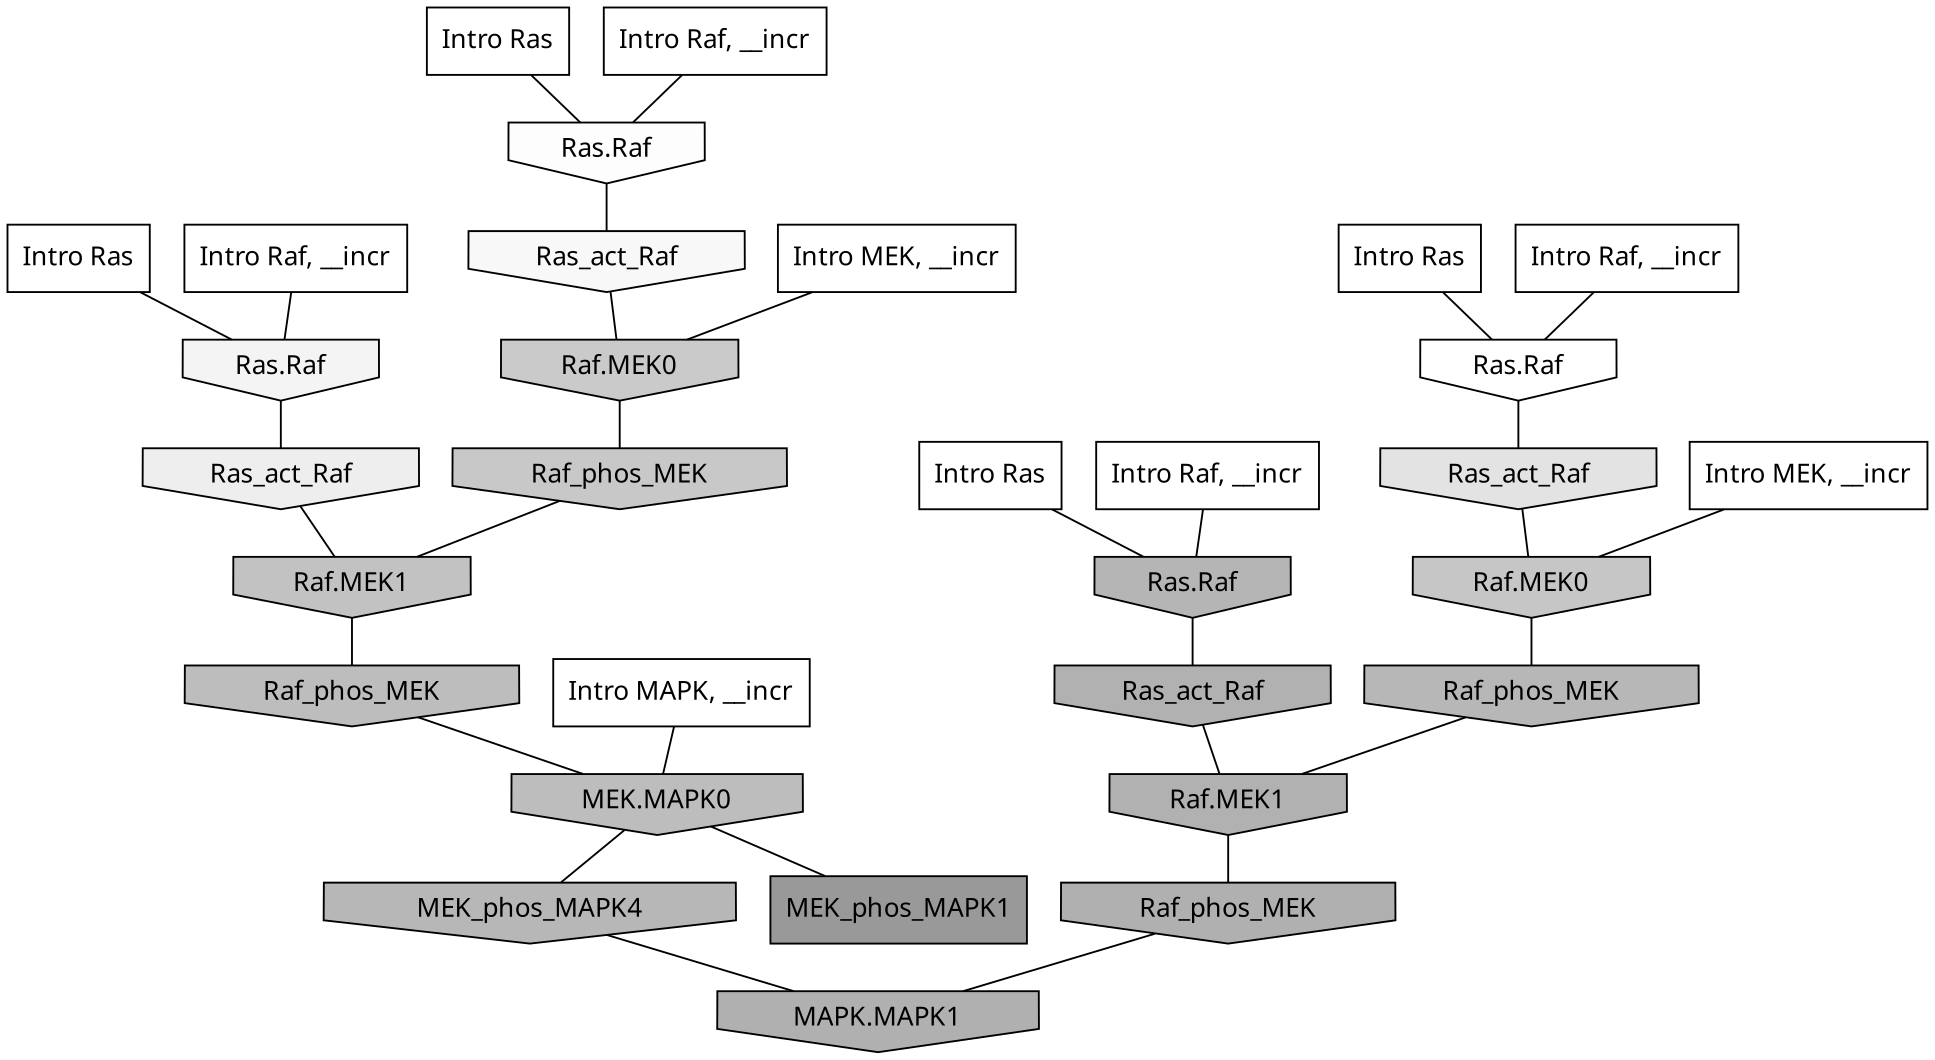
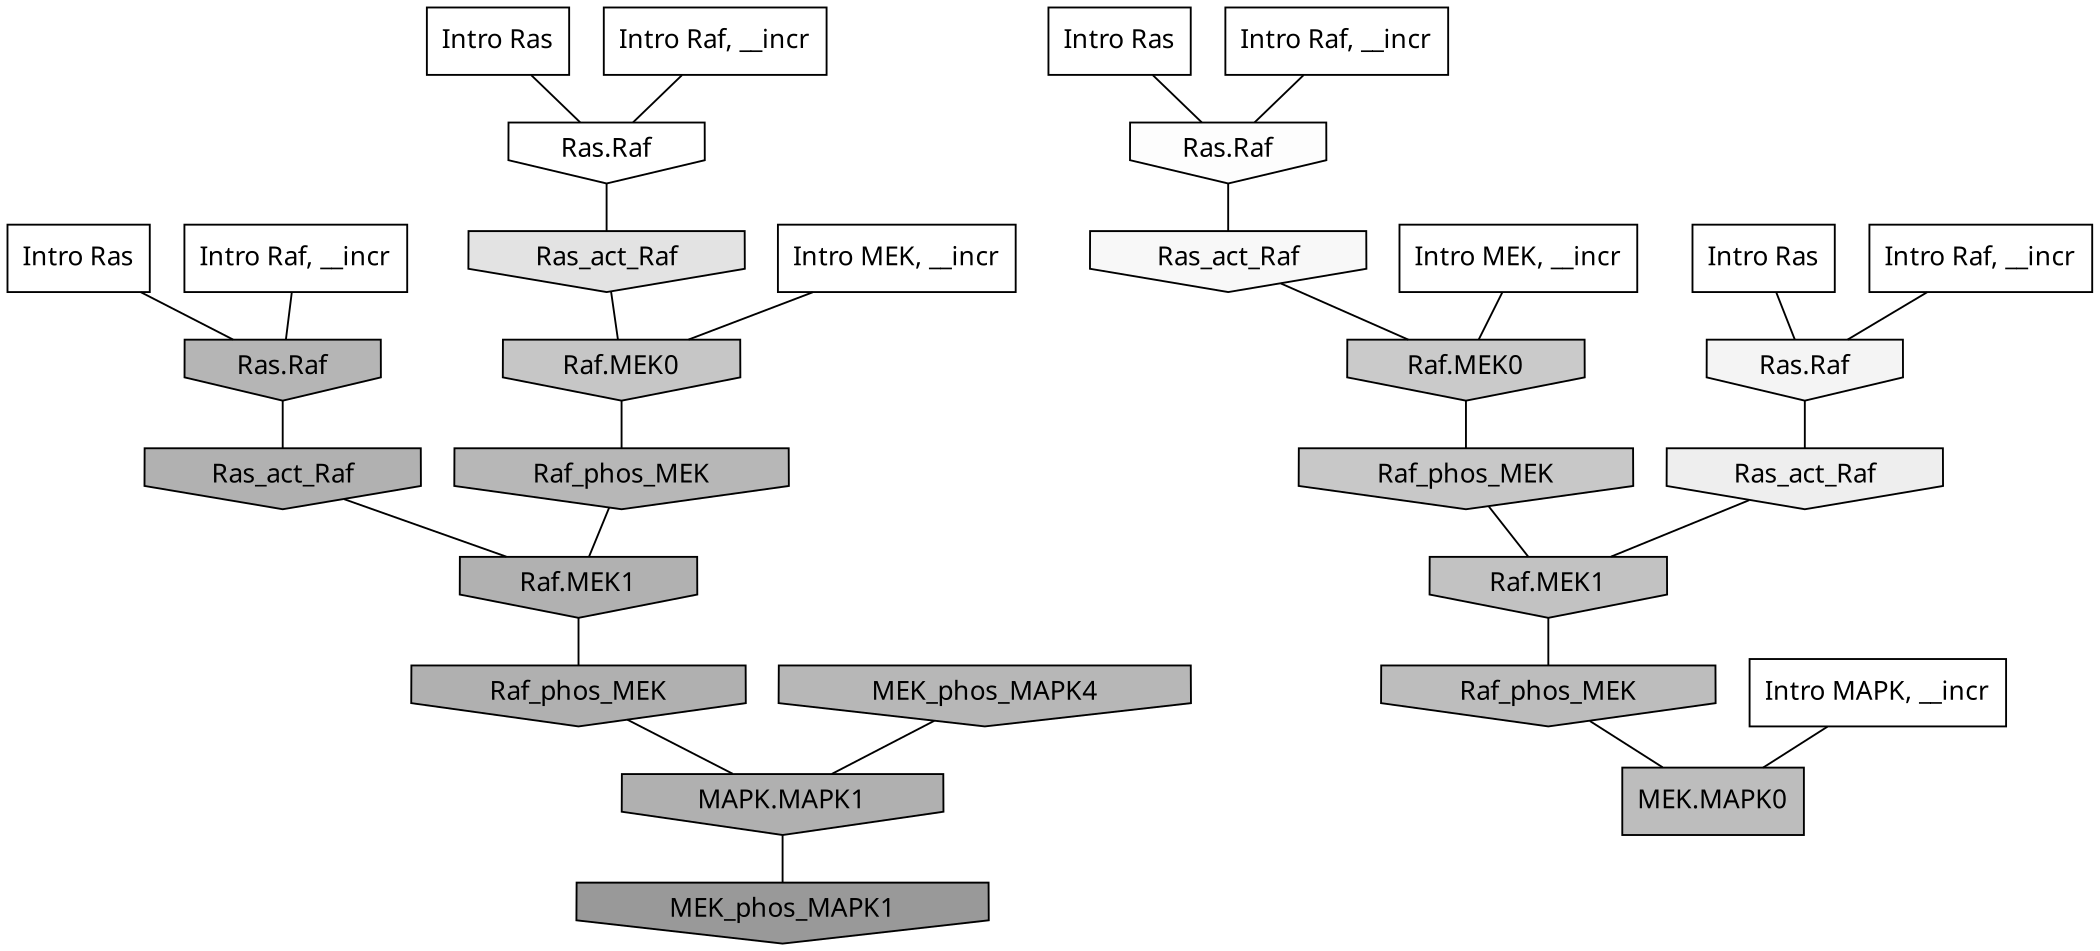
(657, 801) -> (1713, 801)
(768, 851) -> (783, 859)
(593, 856) -> none
(899, 910) -> (783, 910)
